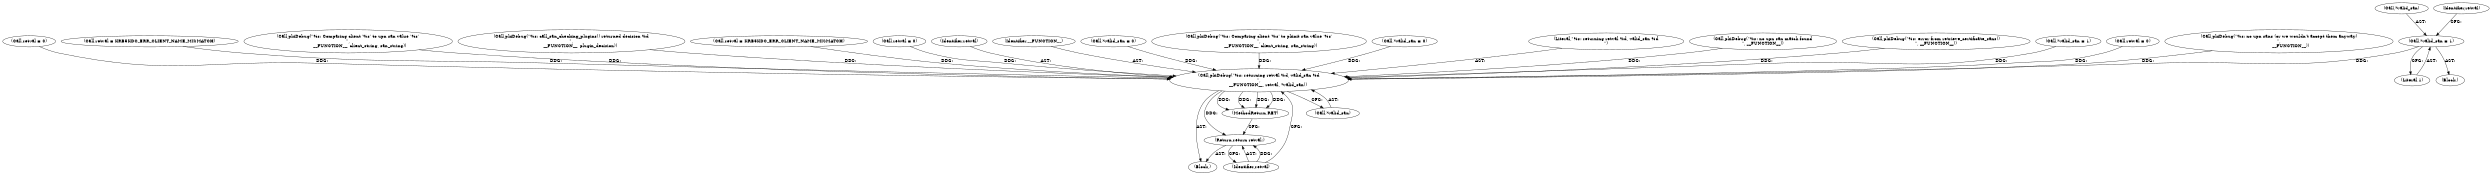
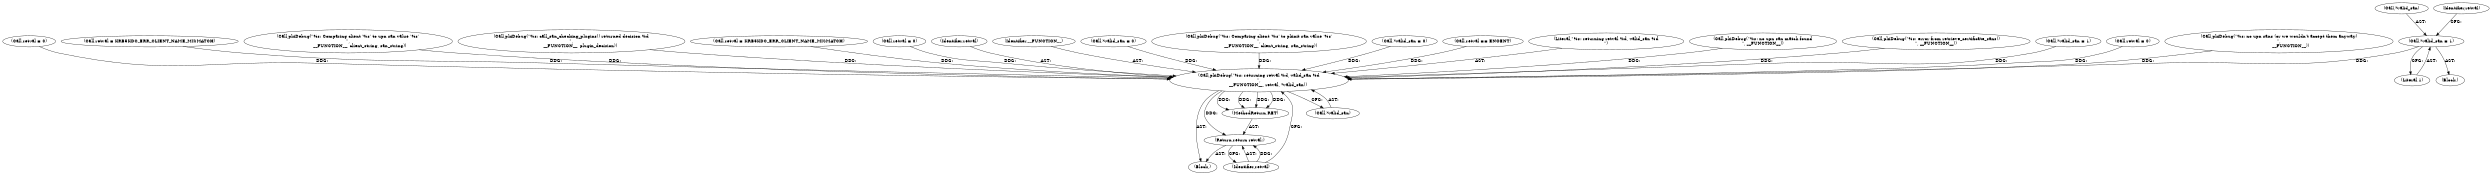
none -> (1483, 41)
(1255, 127) -> (1255, 127)
